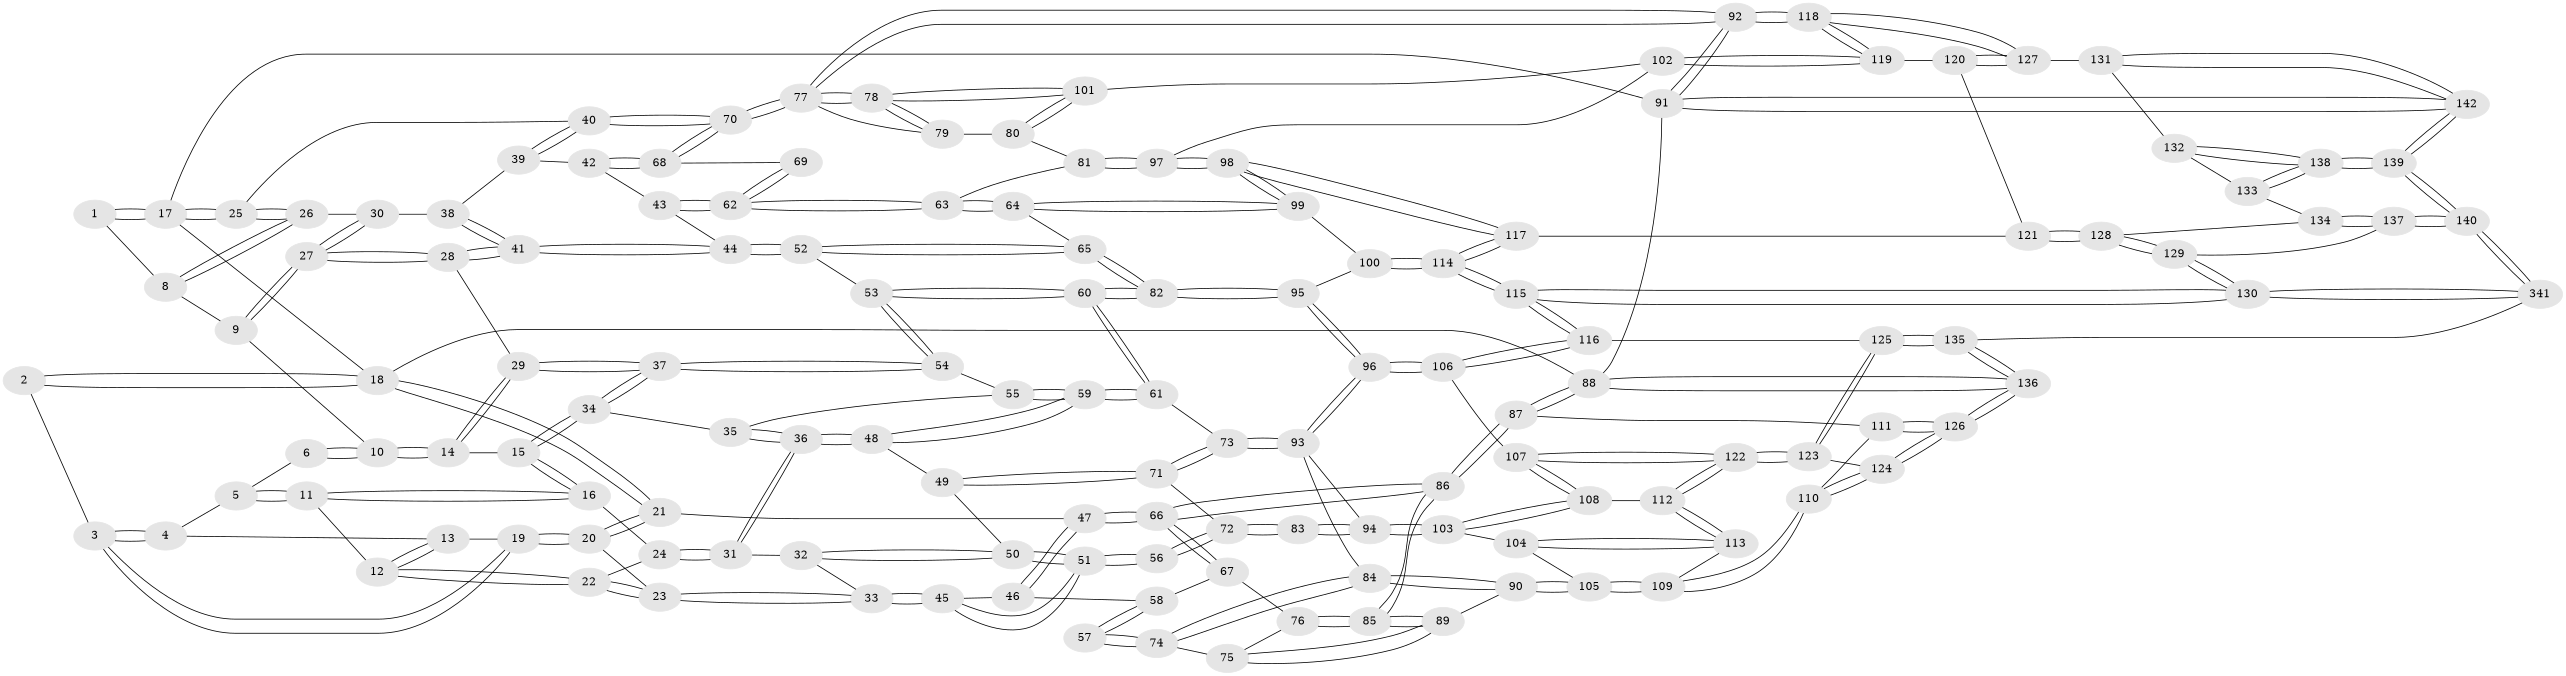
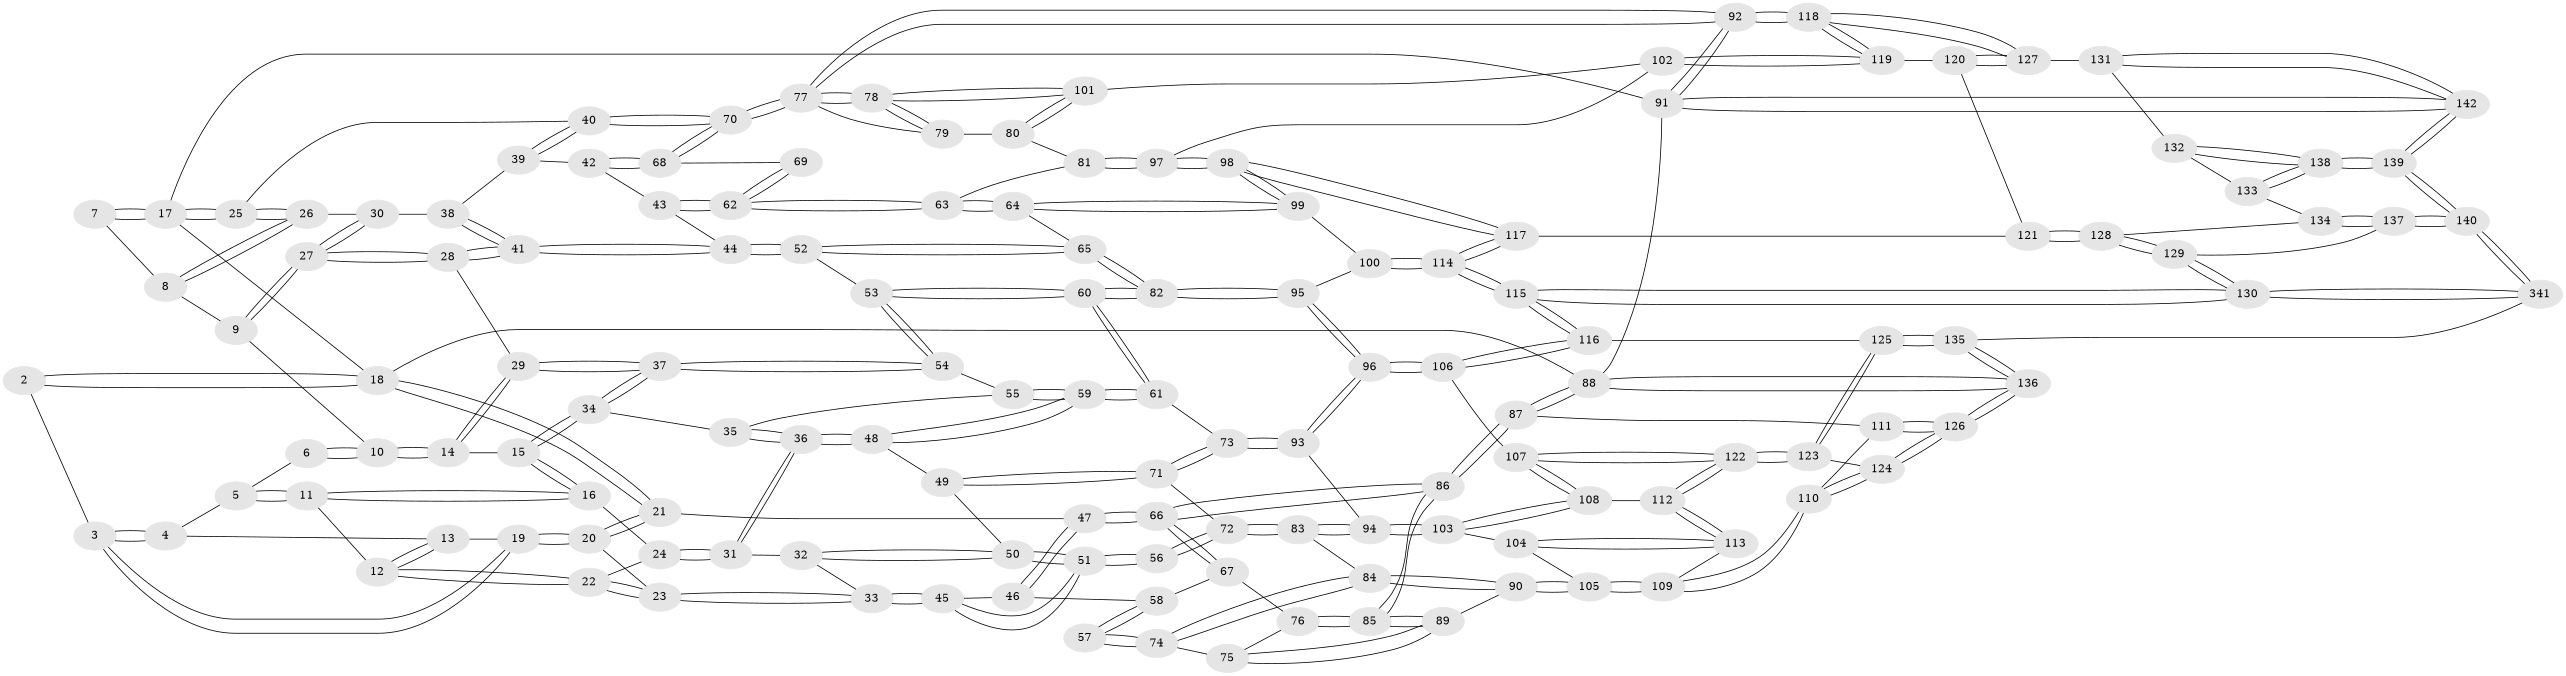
(95, 214) -> (95, 214)
(1328, 514) -> (1334, 554)
